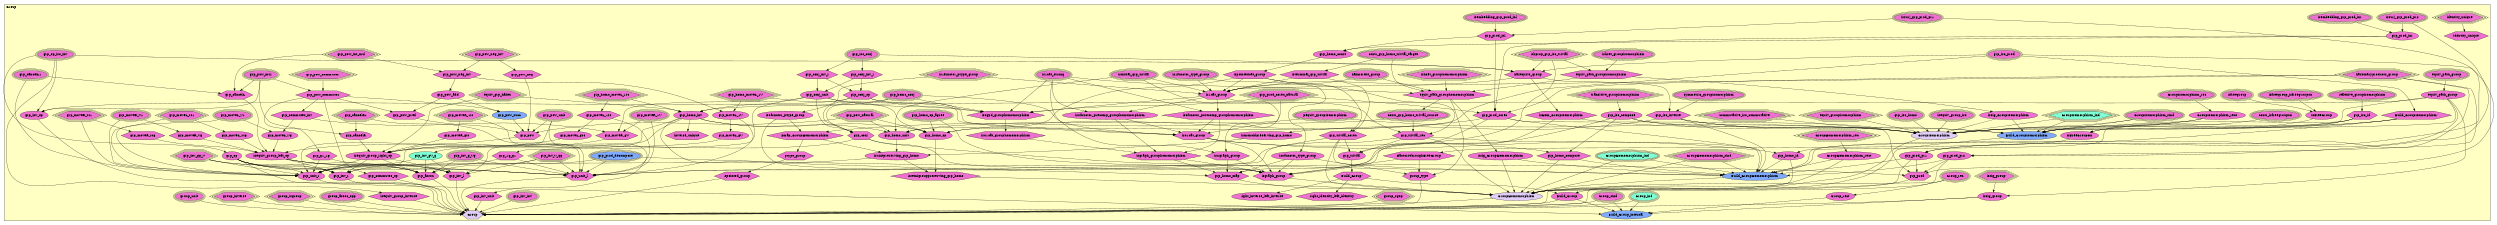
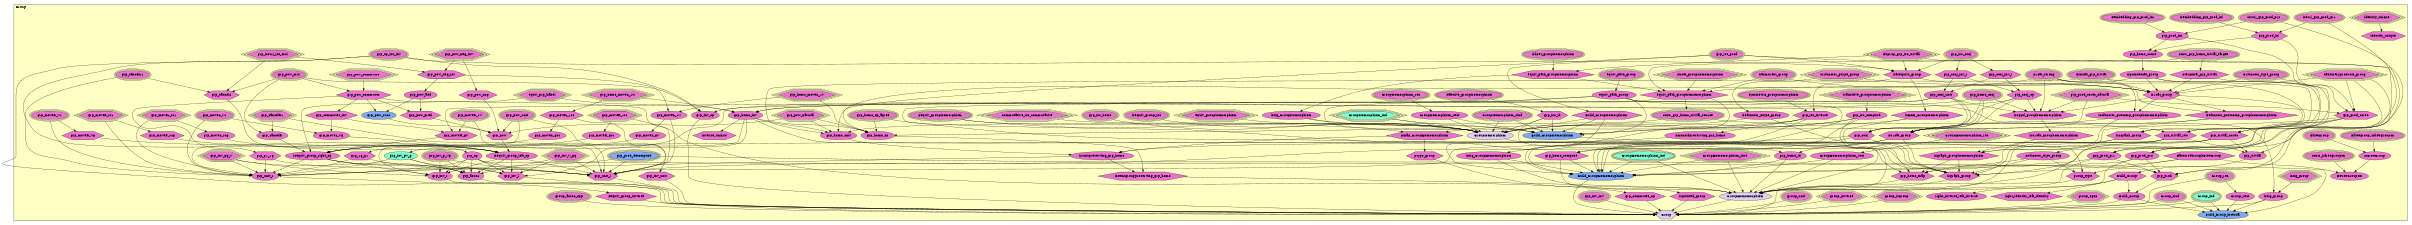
(351, 54) -> (273, 54)
(1250, 75) -> (2143, 75)
(1756, 148) -> (2278, 165)
